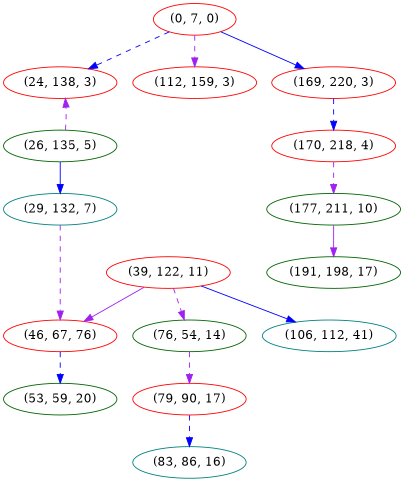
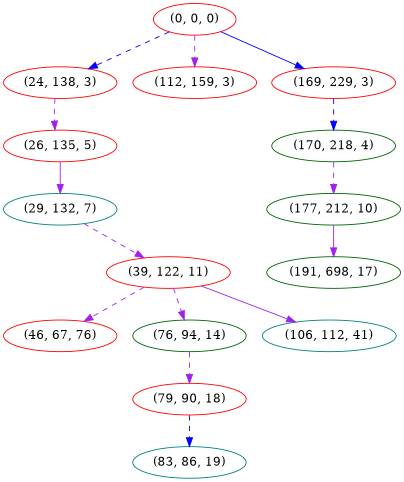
(195, 19) -> (195, 19)
(334, 83) -> (334, 83)
(66, 119) -> (54, 110)
(60, 146) -> (60, 146)
(334, 146) -> (334, 146)
(60, 173) -> (60, 173)
(334, 209) -> (334, 209)
(60, 268) -> (110, 239)
(334, 273) -> (334, 273)
(118, 302) -> (118, 302)
(244, 302) -> (244, 302)
(189, 336) -> (189, 336)
(60, 399) -> none
(189, 399) -> (189, 399)
(189, 462) -> (189, 462)
